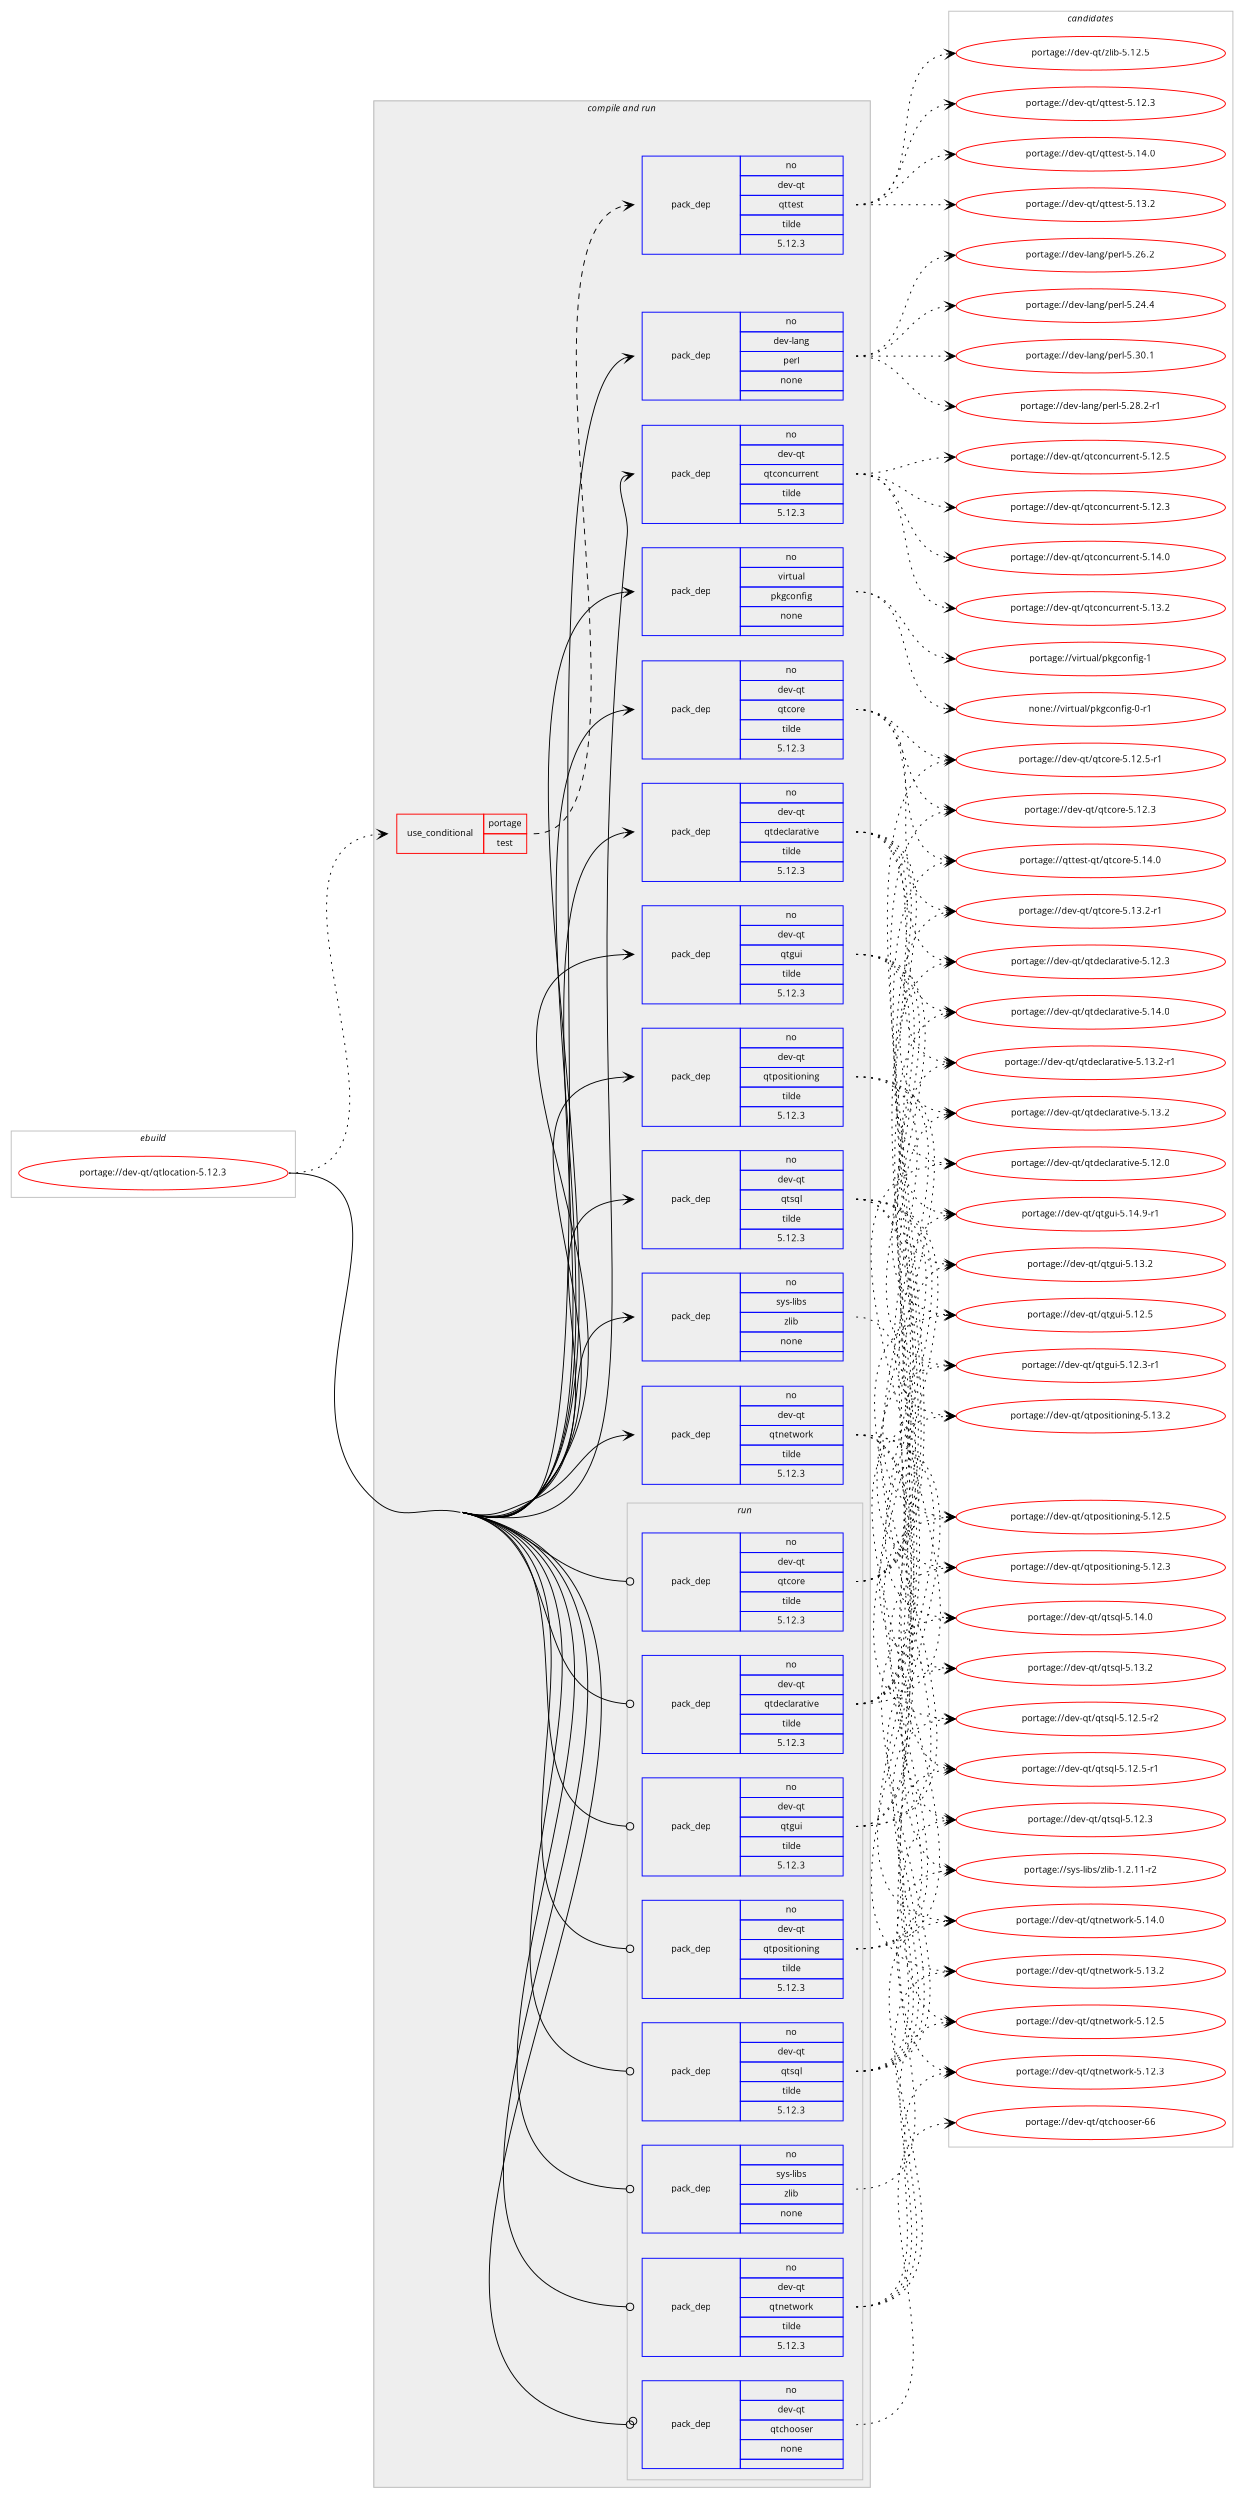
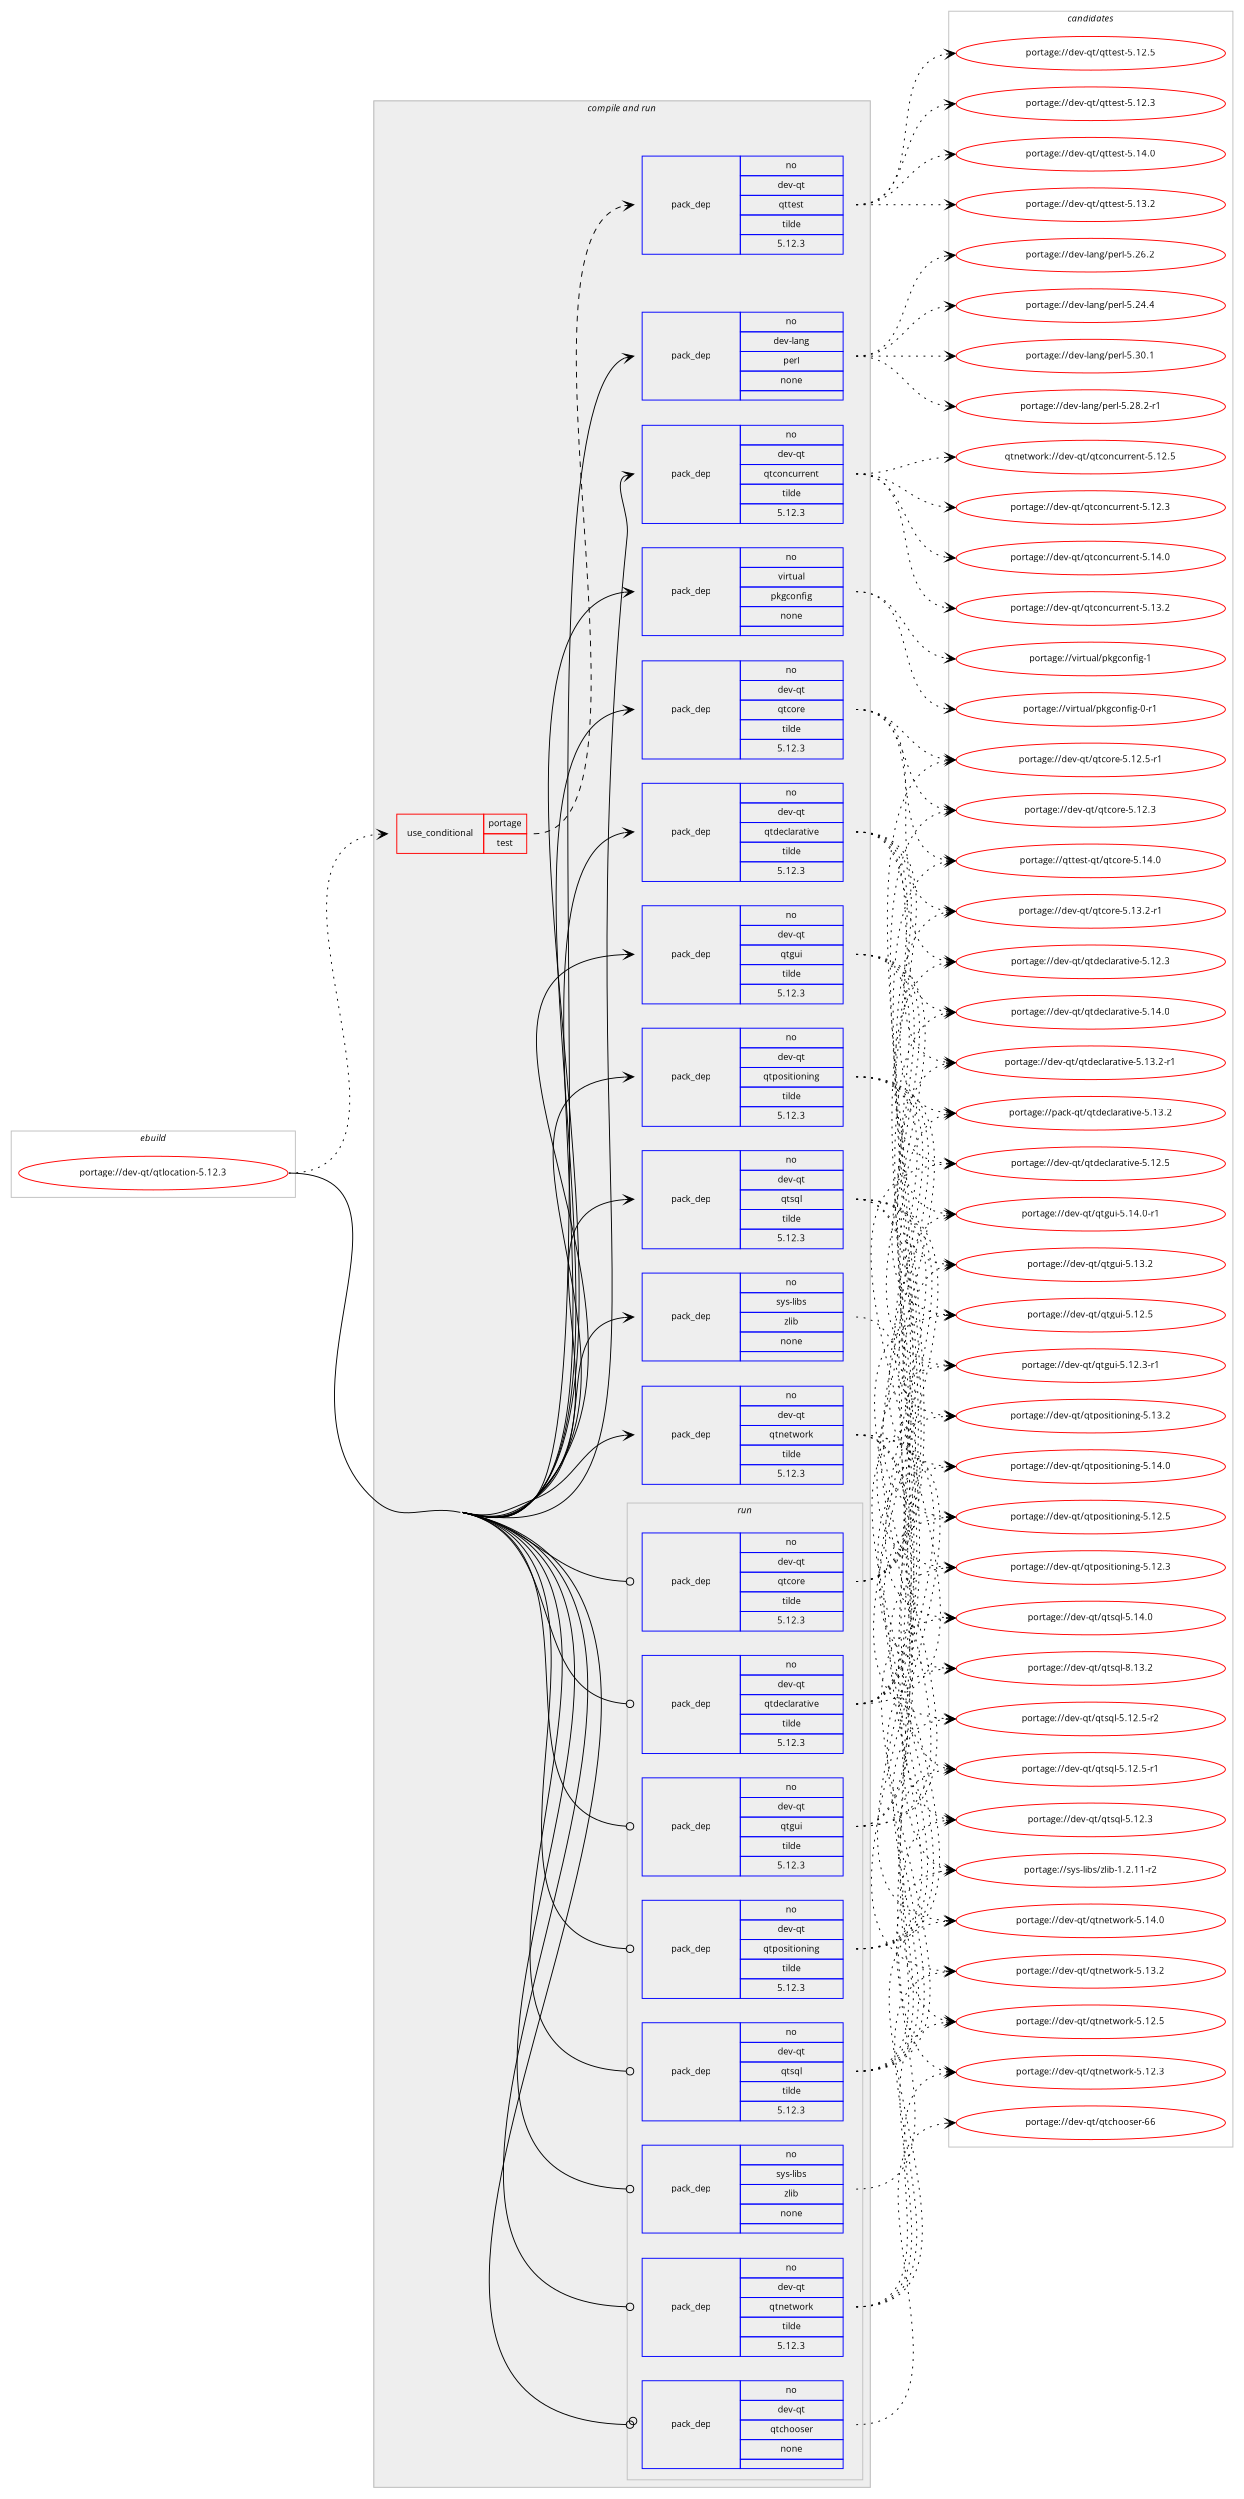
(1091, 53) -> (1091, 53)
(1091, 457) -> (1091, 457)
(1091, 709) -> (1091, 709)
(1091, 1113) -> (1091, 1113)
(1091, 1164) -> (1091, 1164)
(1091, 1214) -> (1091, 1214)
none -> (1091, 1467)
(1091, 1668) -> (1091, 1668)
